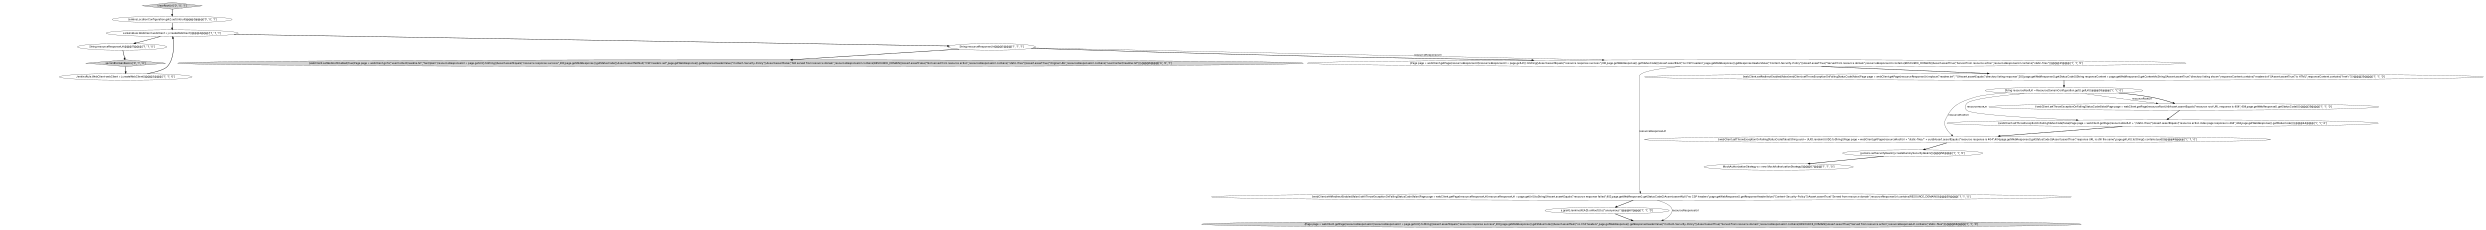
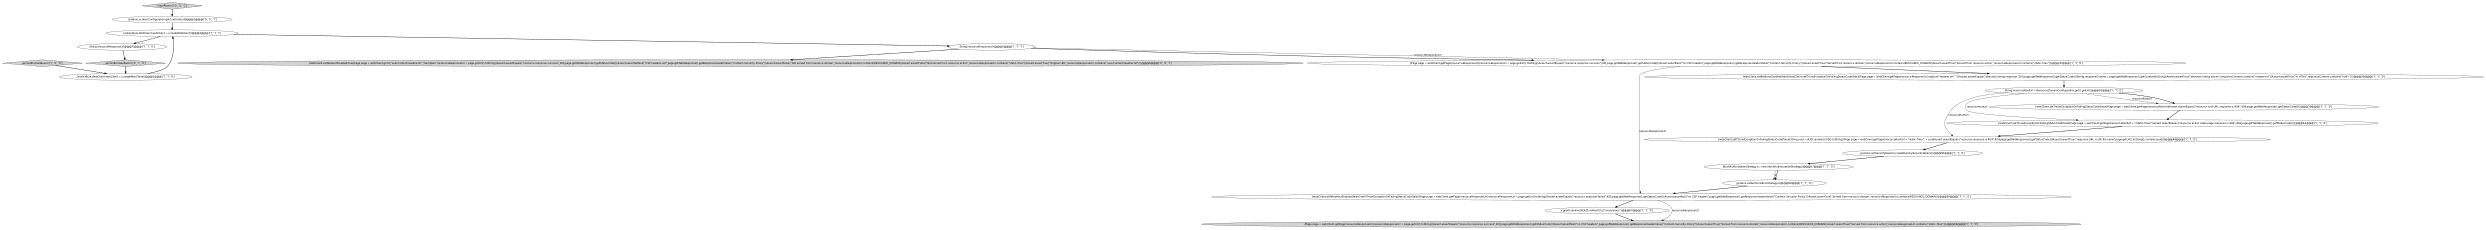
none -> (42, 63)
none -> (1774, 183)
